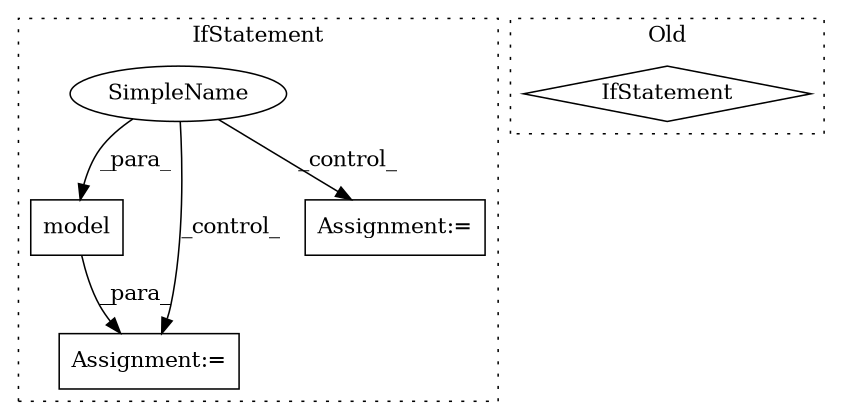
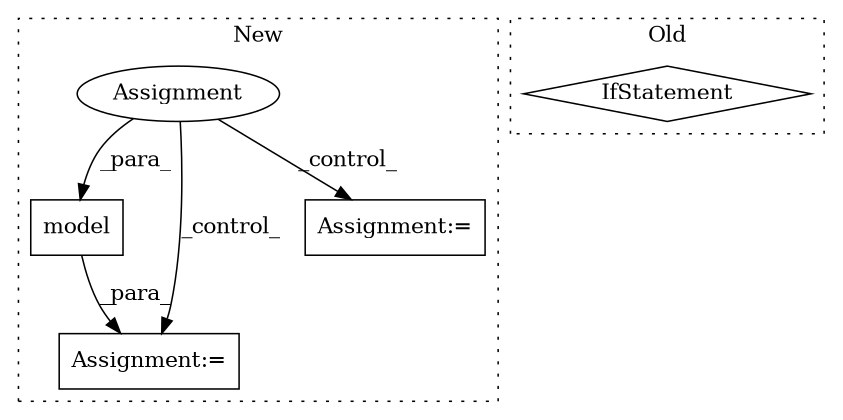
(258, 36) -> (258, 36)
(178, 94) -> (178, 94)
